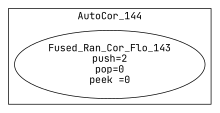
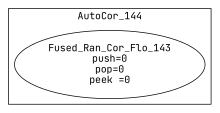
(110, 65) -> (110, 65)
